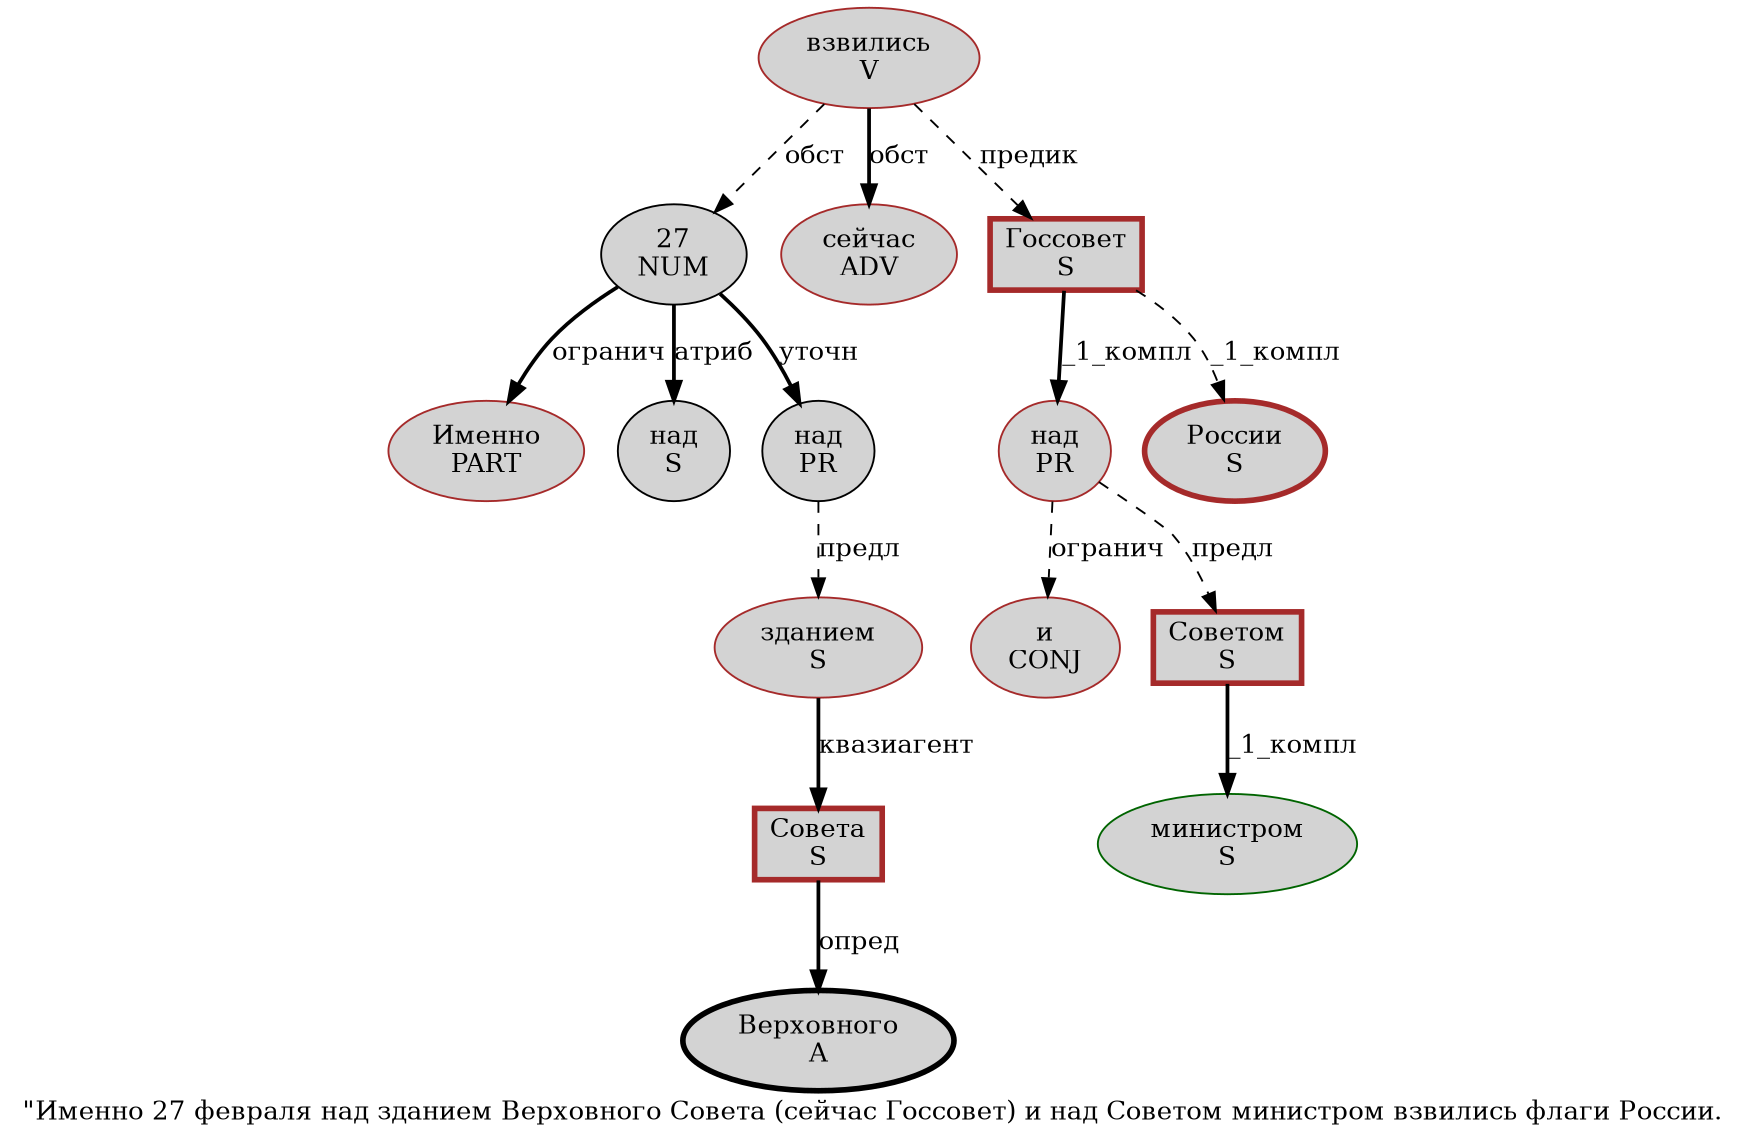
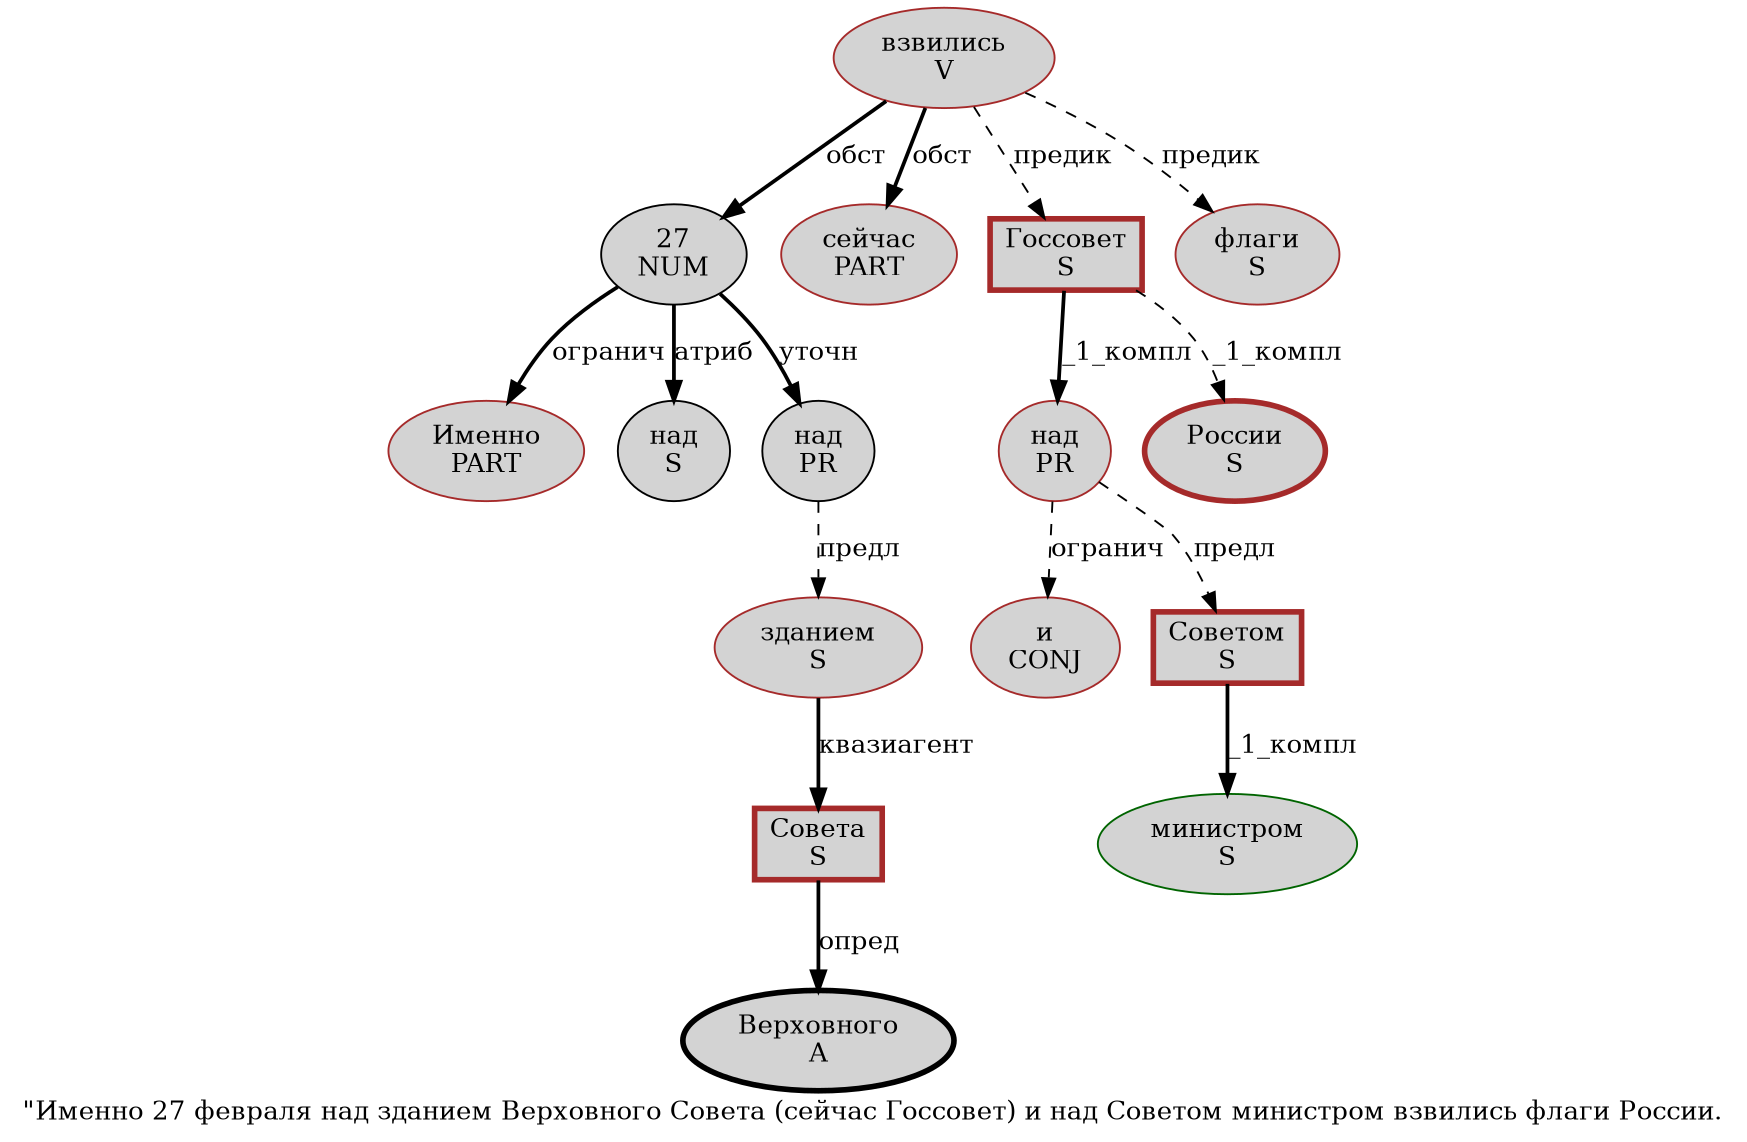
(776, 152) -> (813, 153)
(869, 254) -> (869, 254)
none -> (1257, 254)
